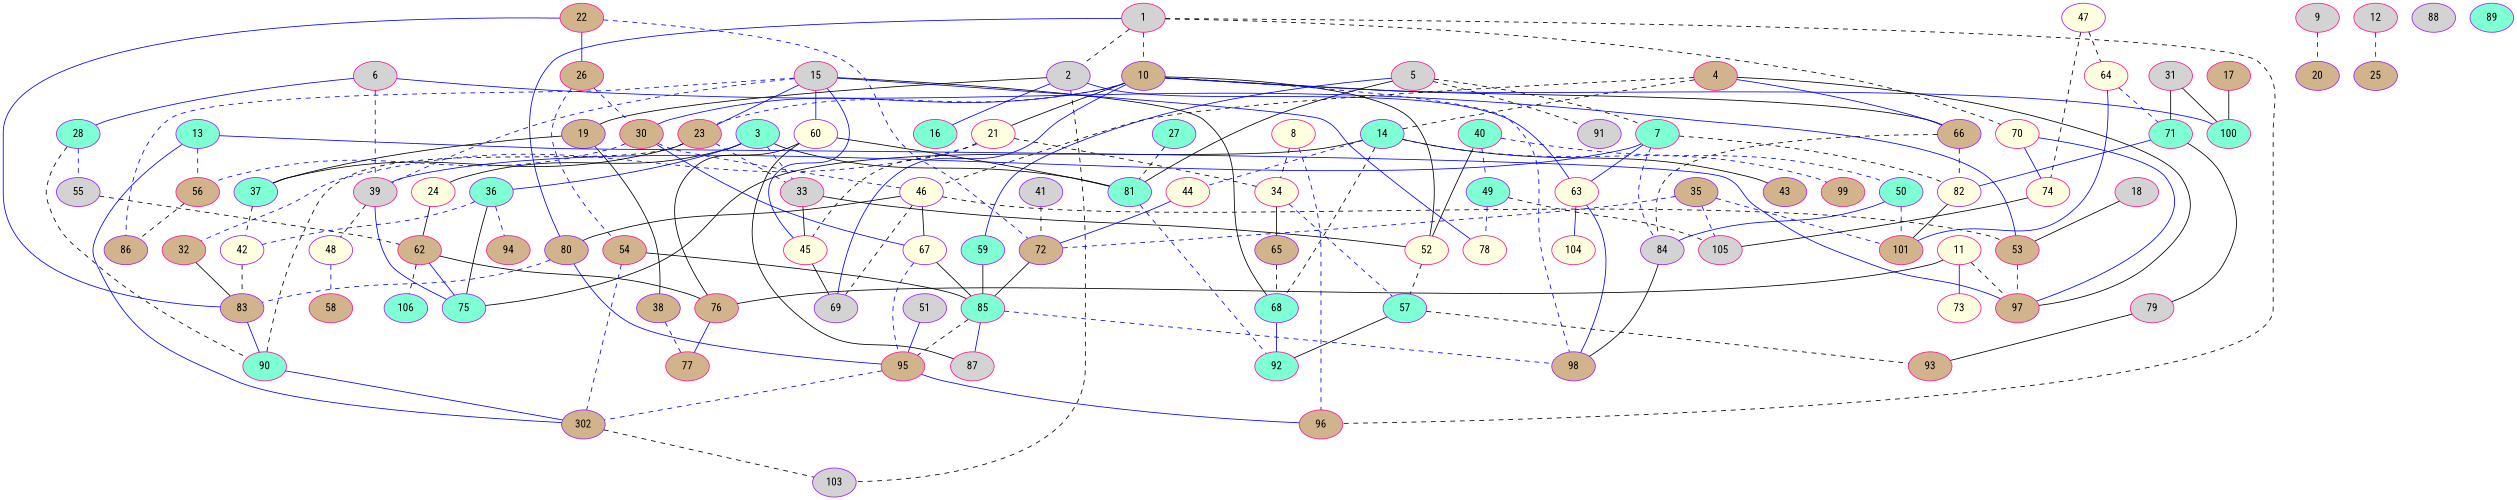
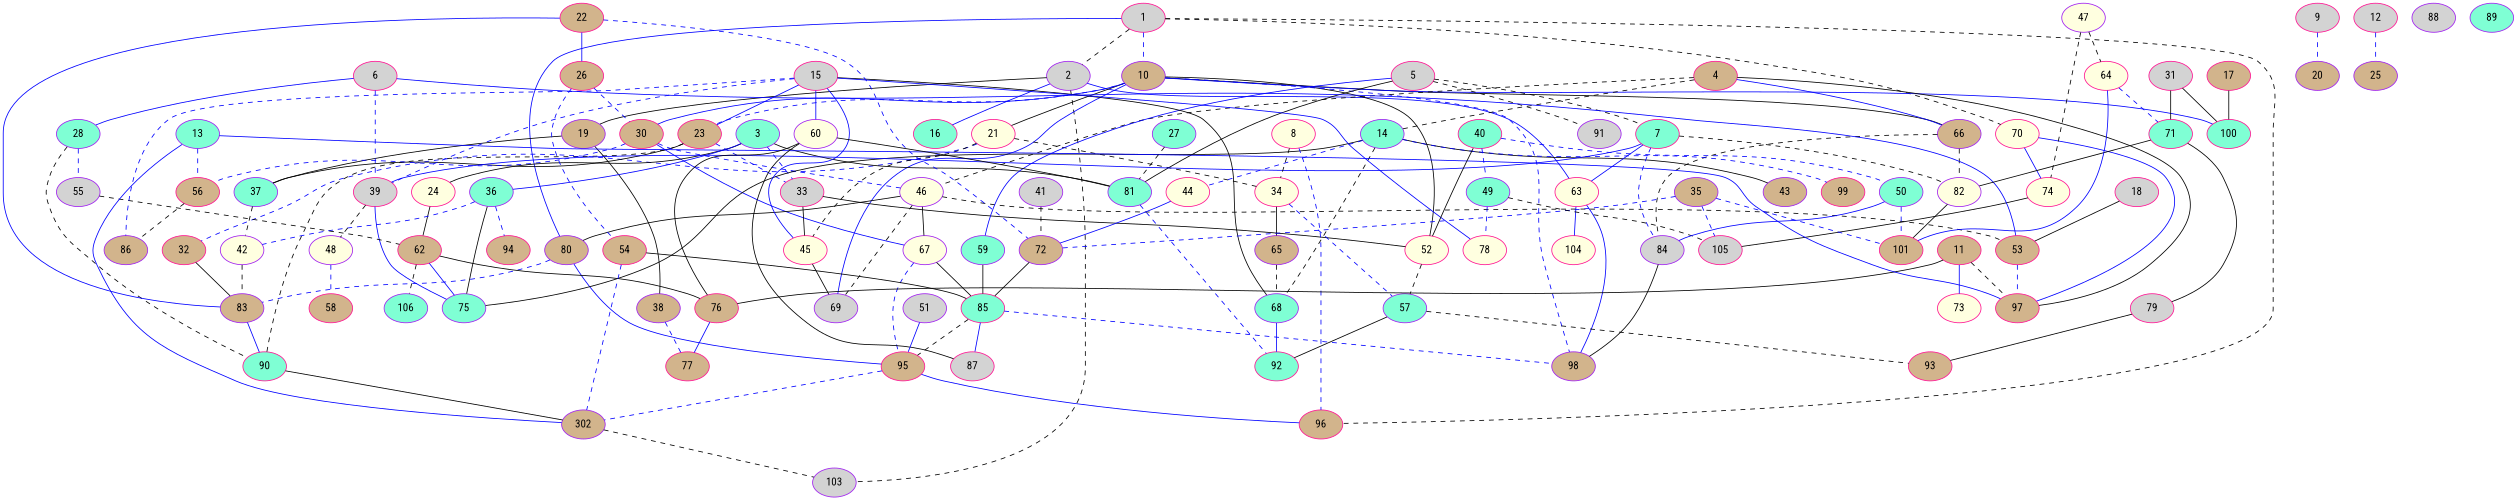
(2065, 163) -> (2065, 163)
(1959, 250) -> (1959, 250)
(424, 395) -> (424, 395)
